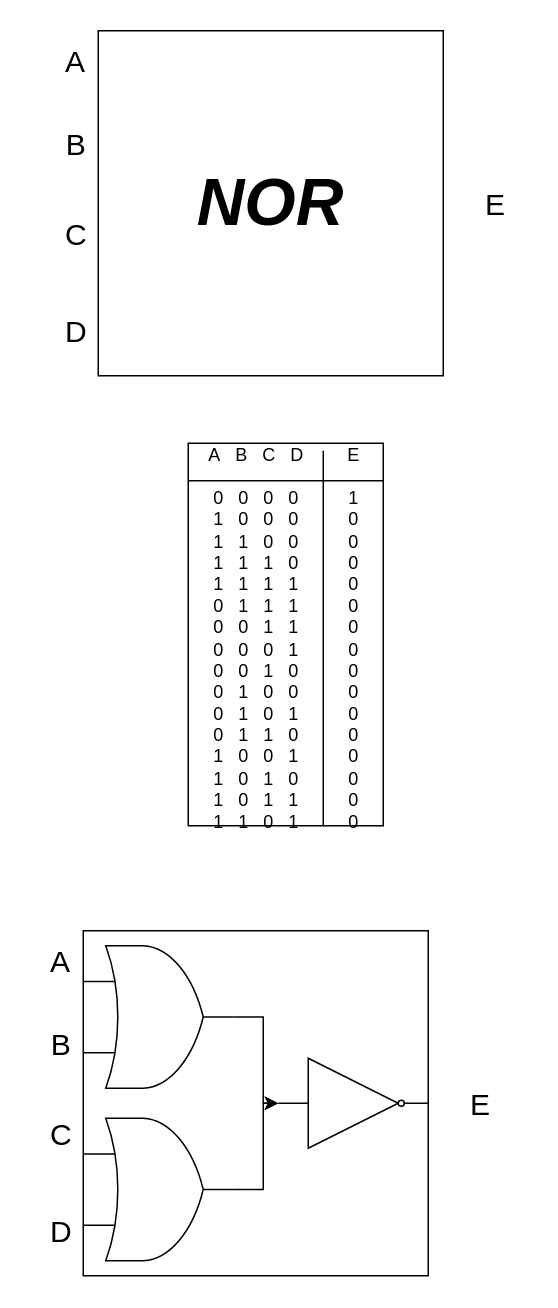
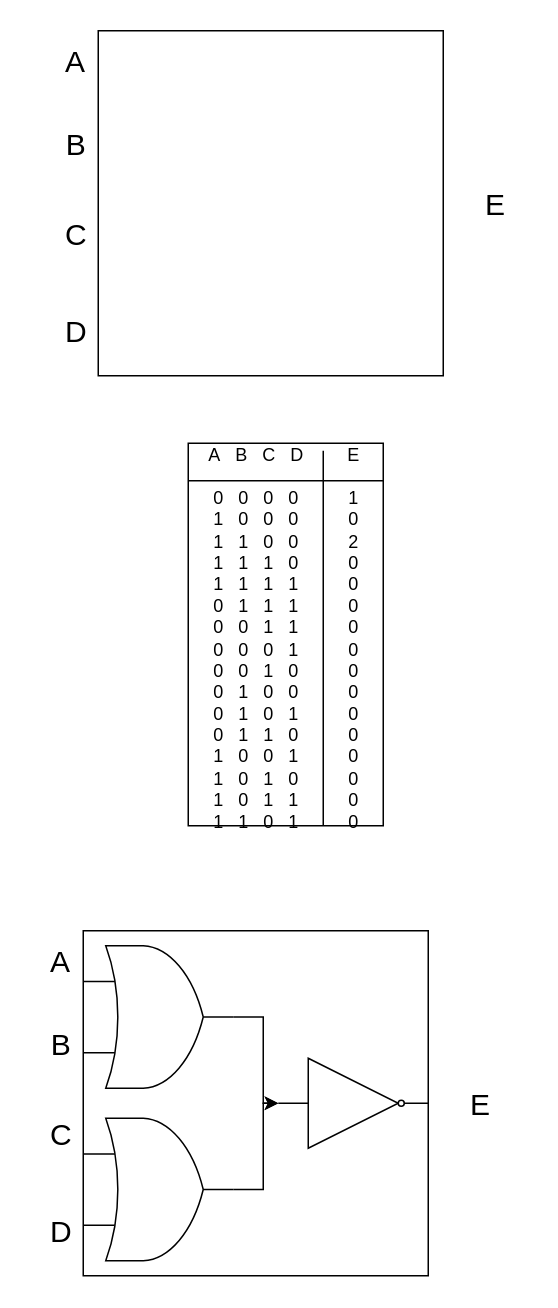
(271, 203) -> none
(354, 638) -> (354, 638)
